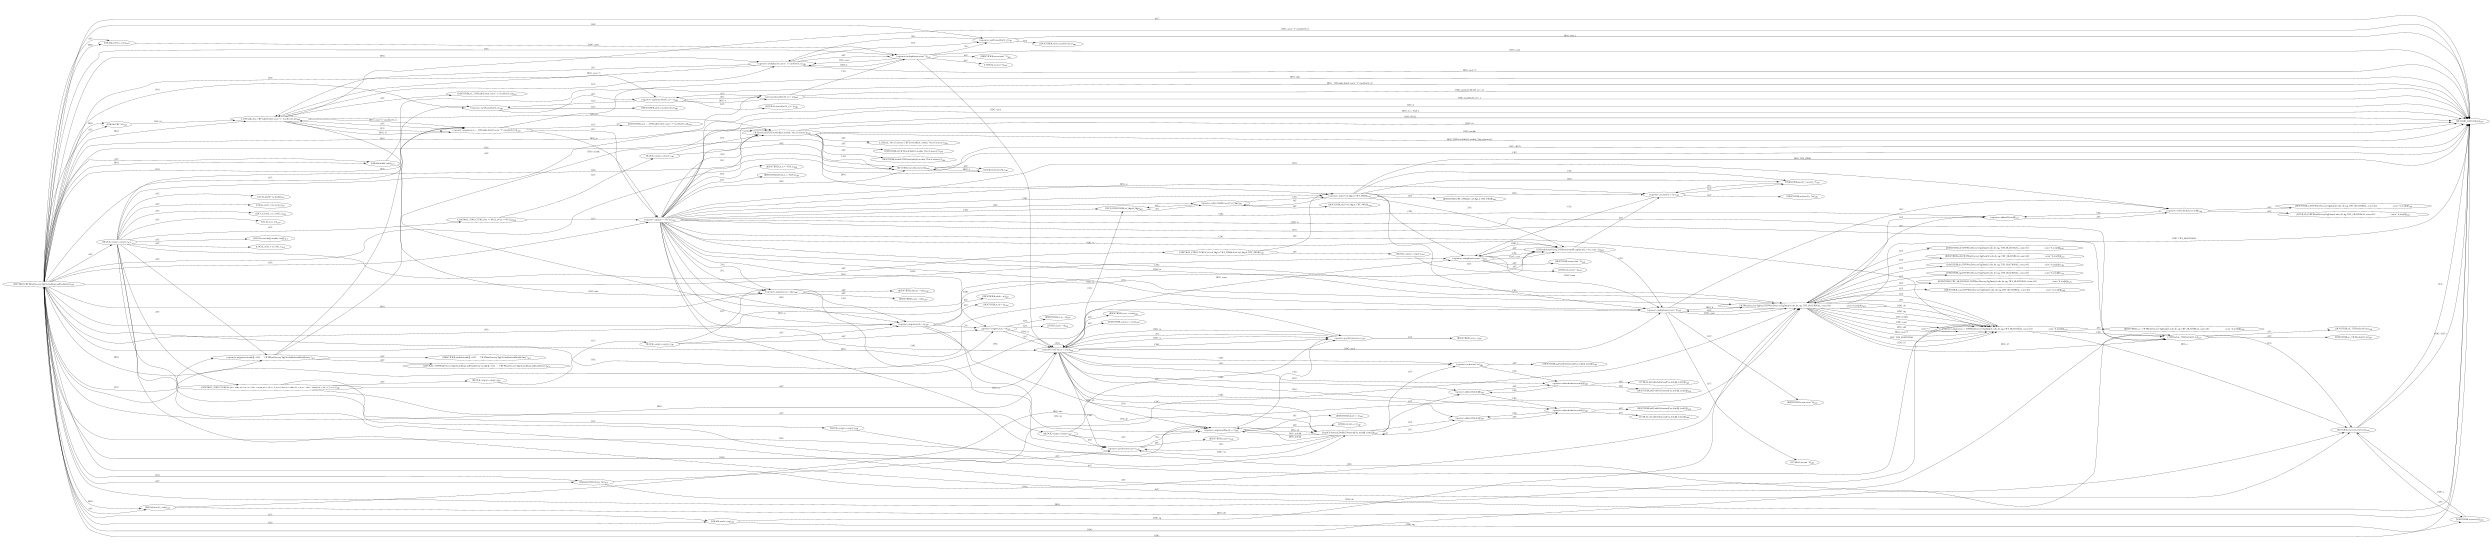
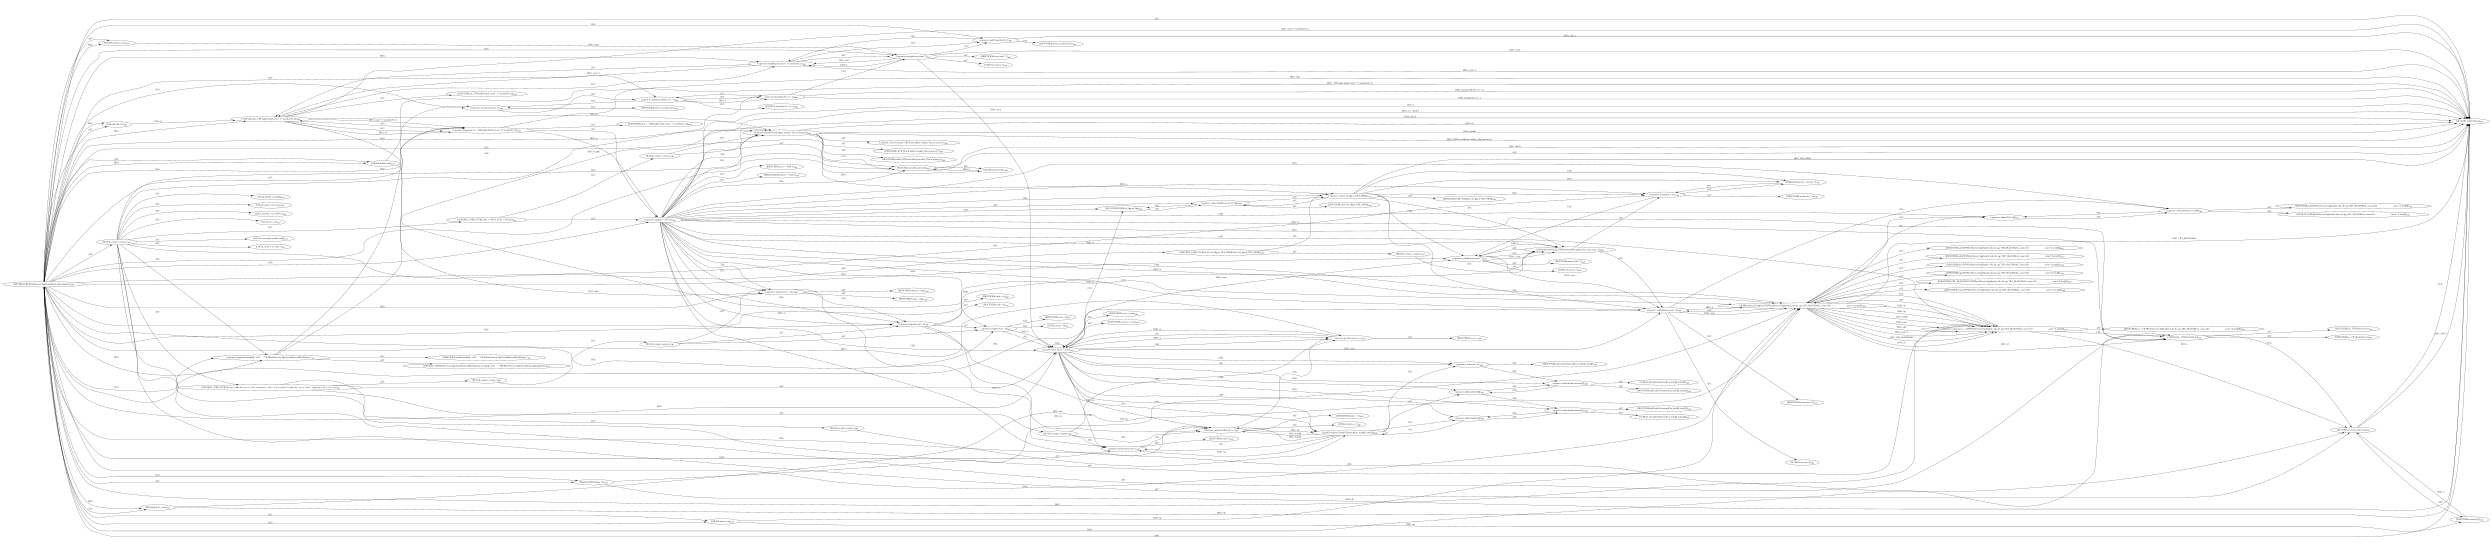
none -> (821, 263)
